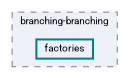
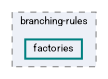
(65, 22) -> (54, 22)
